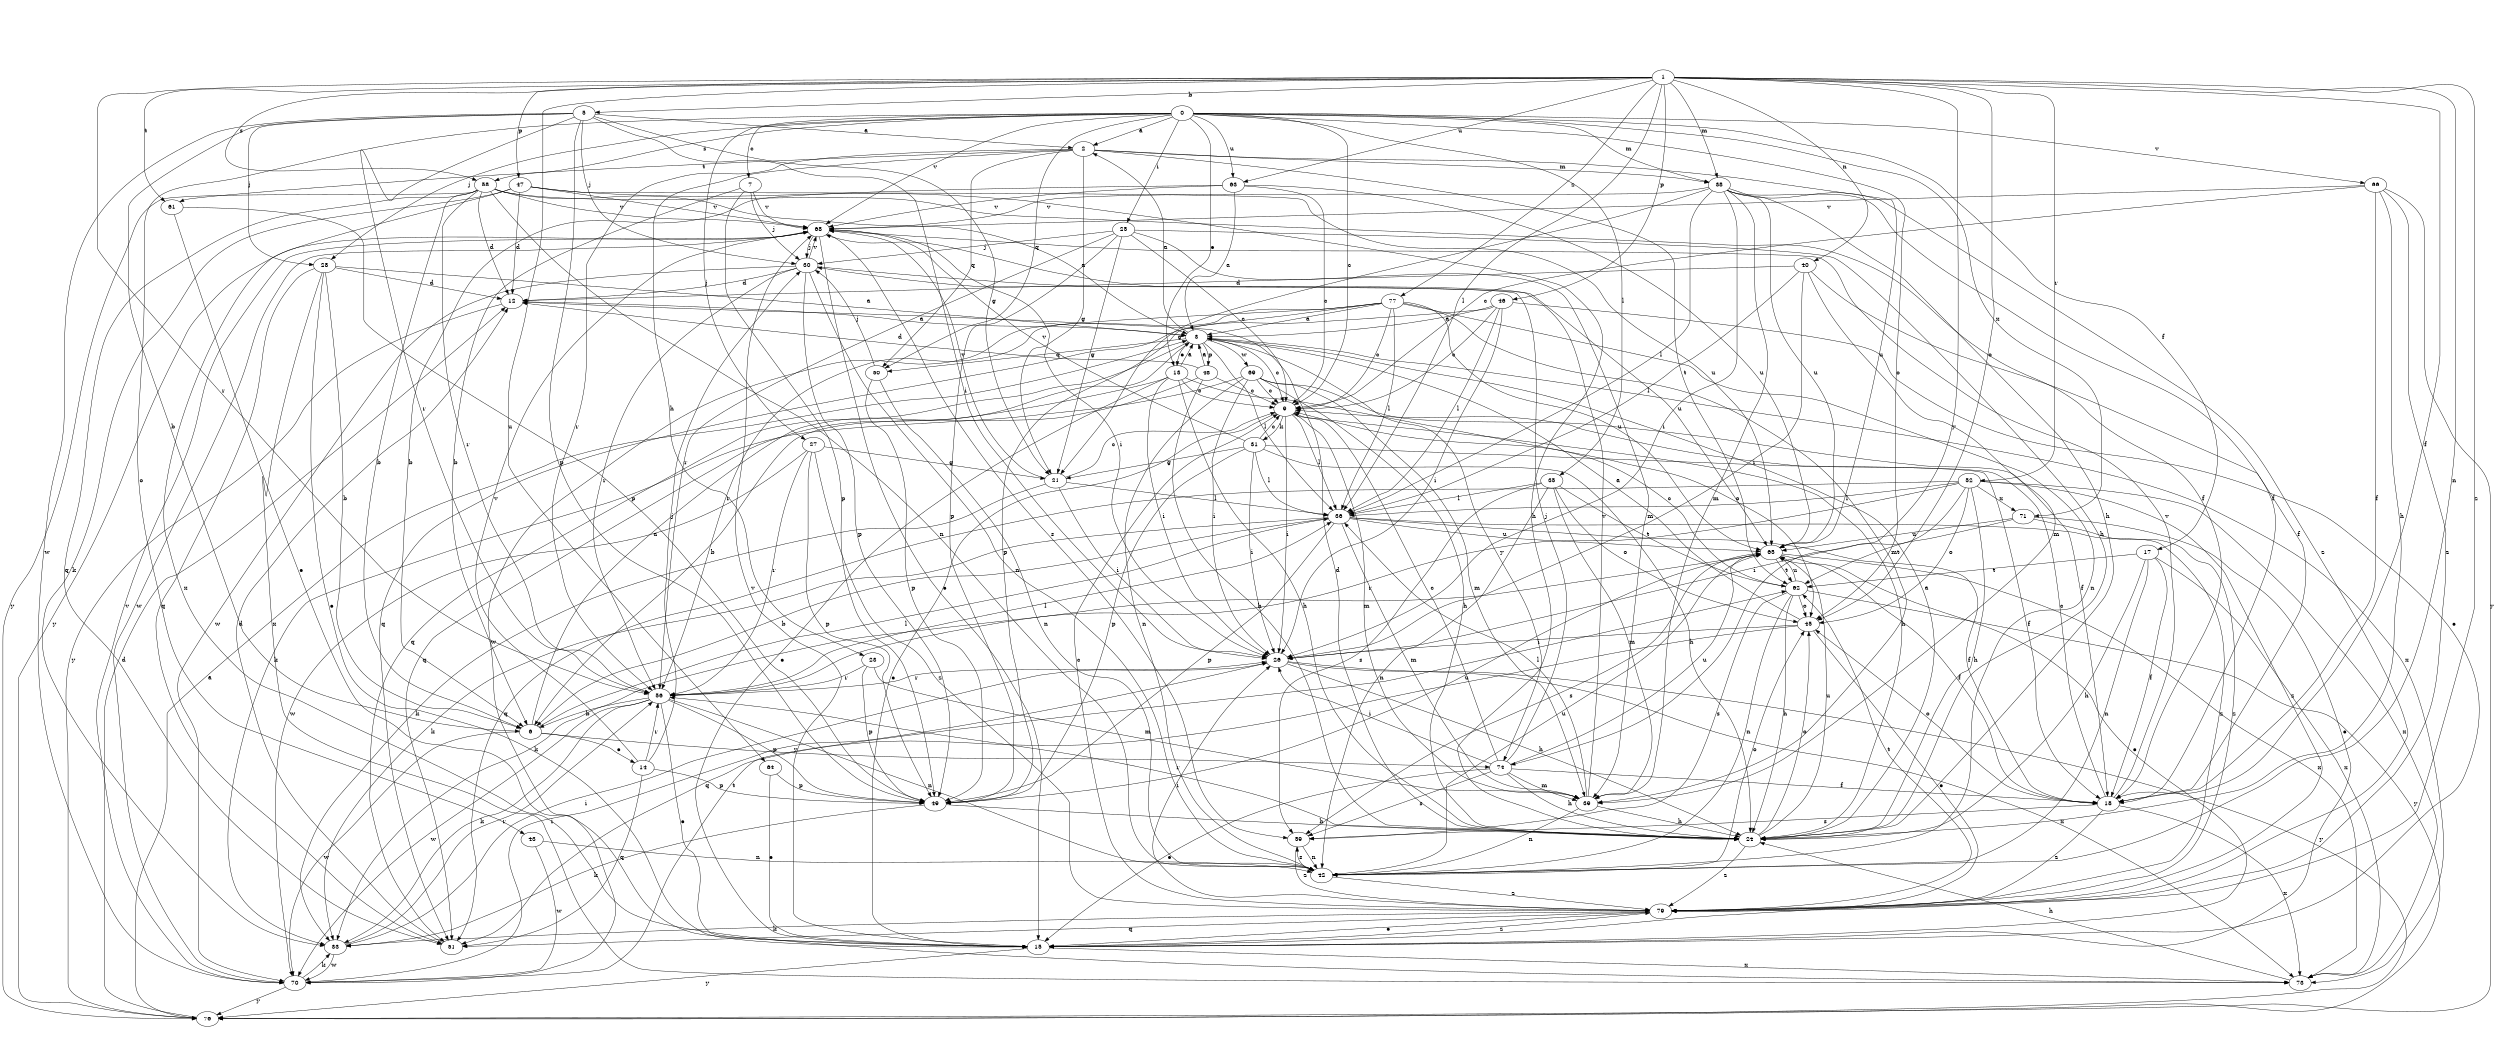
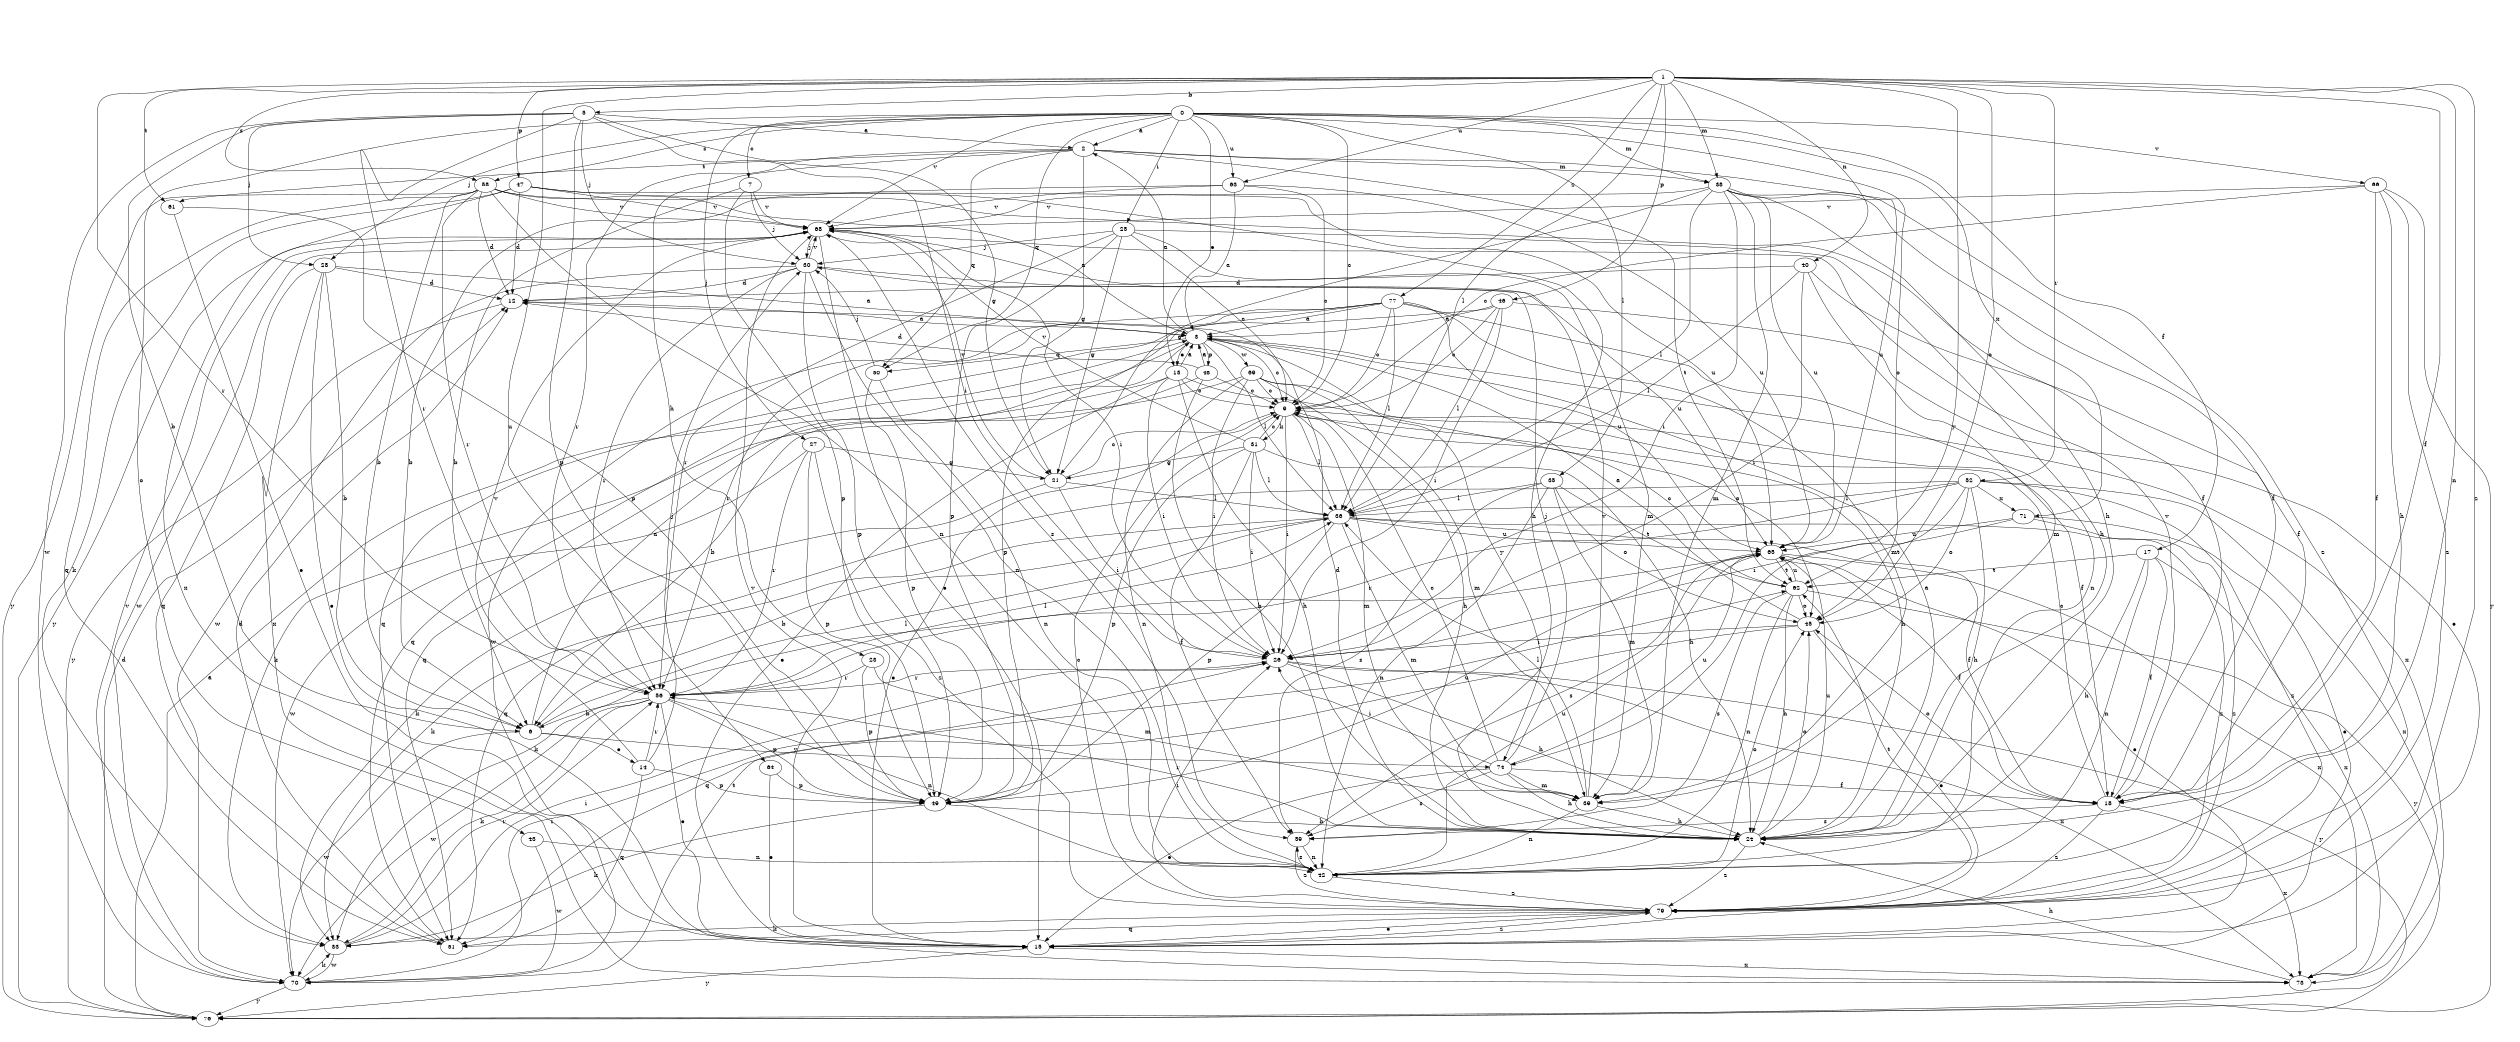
(1721, 463) -> (1184, 654)
